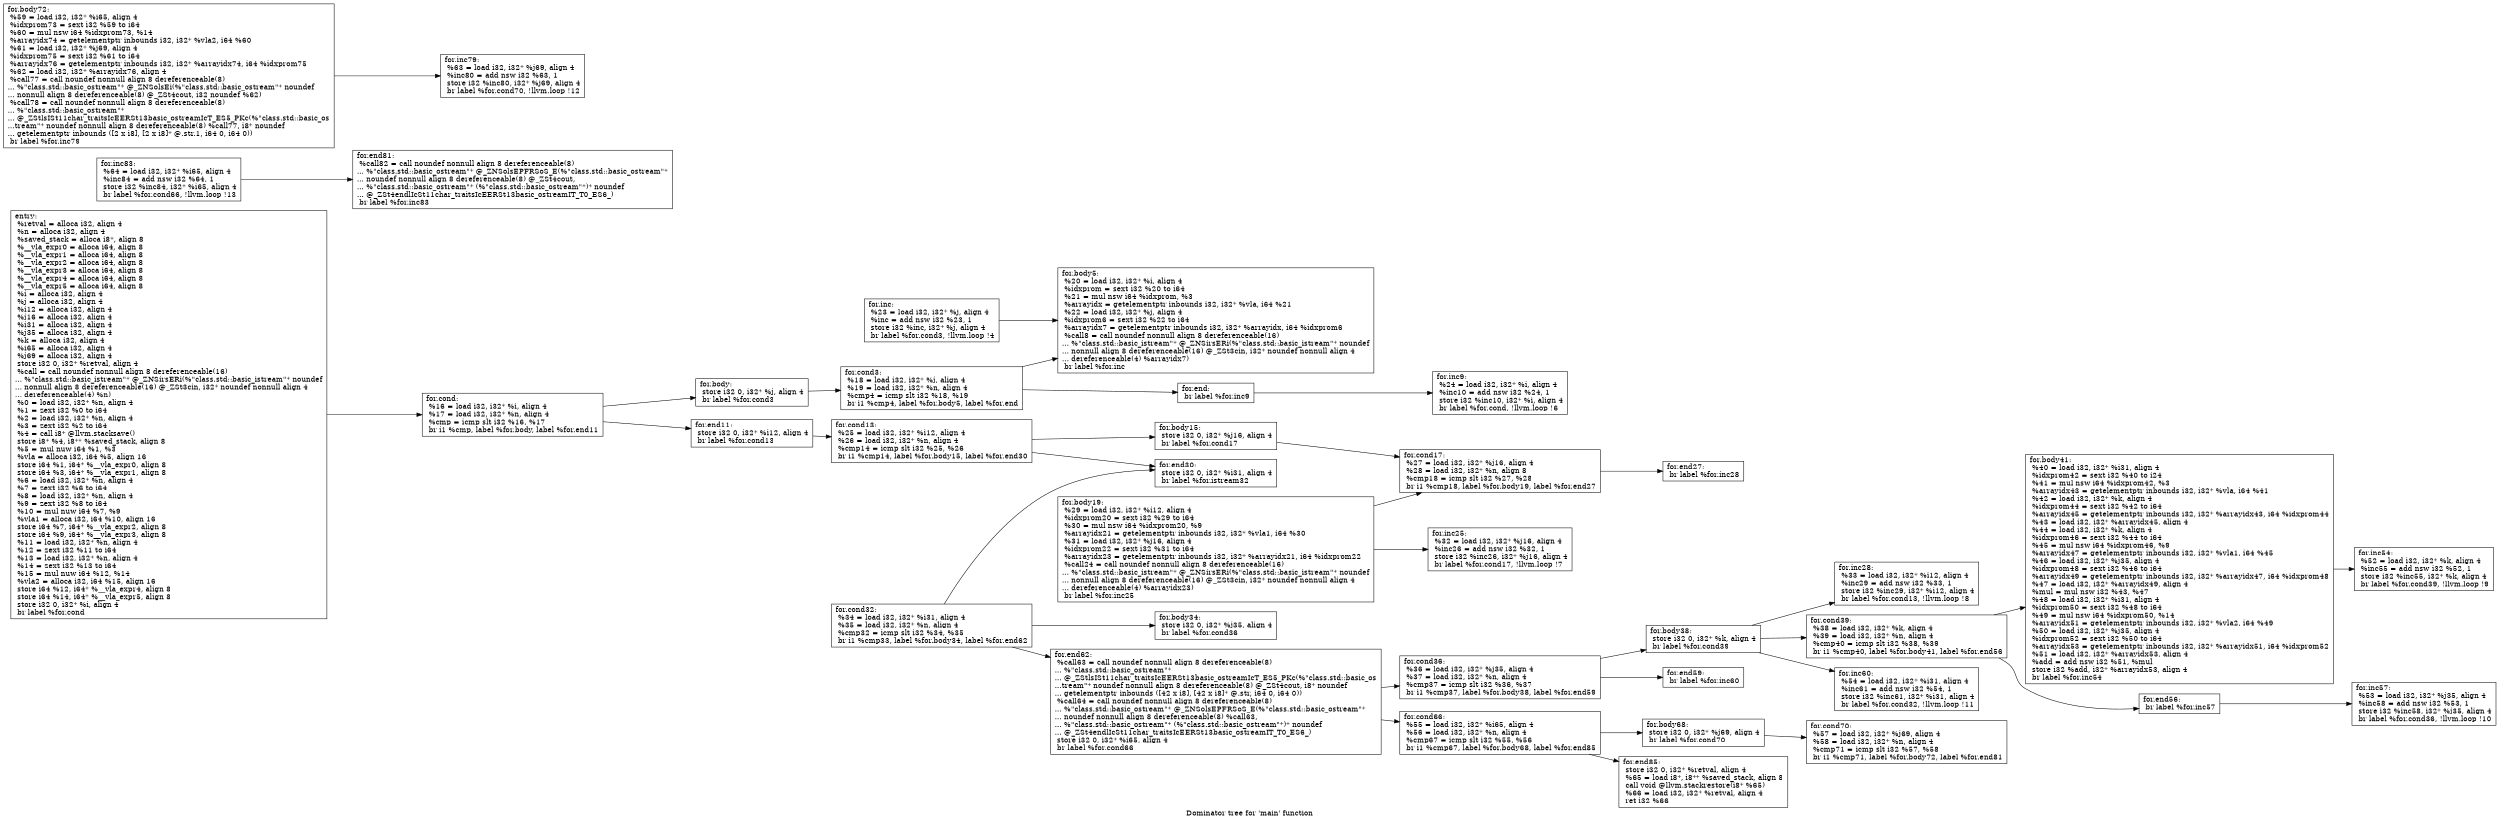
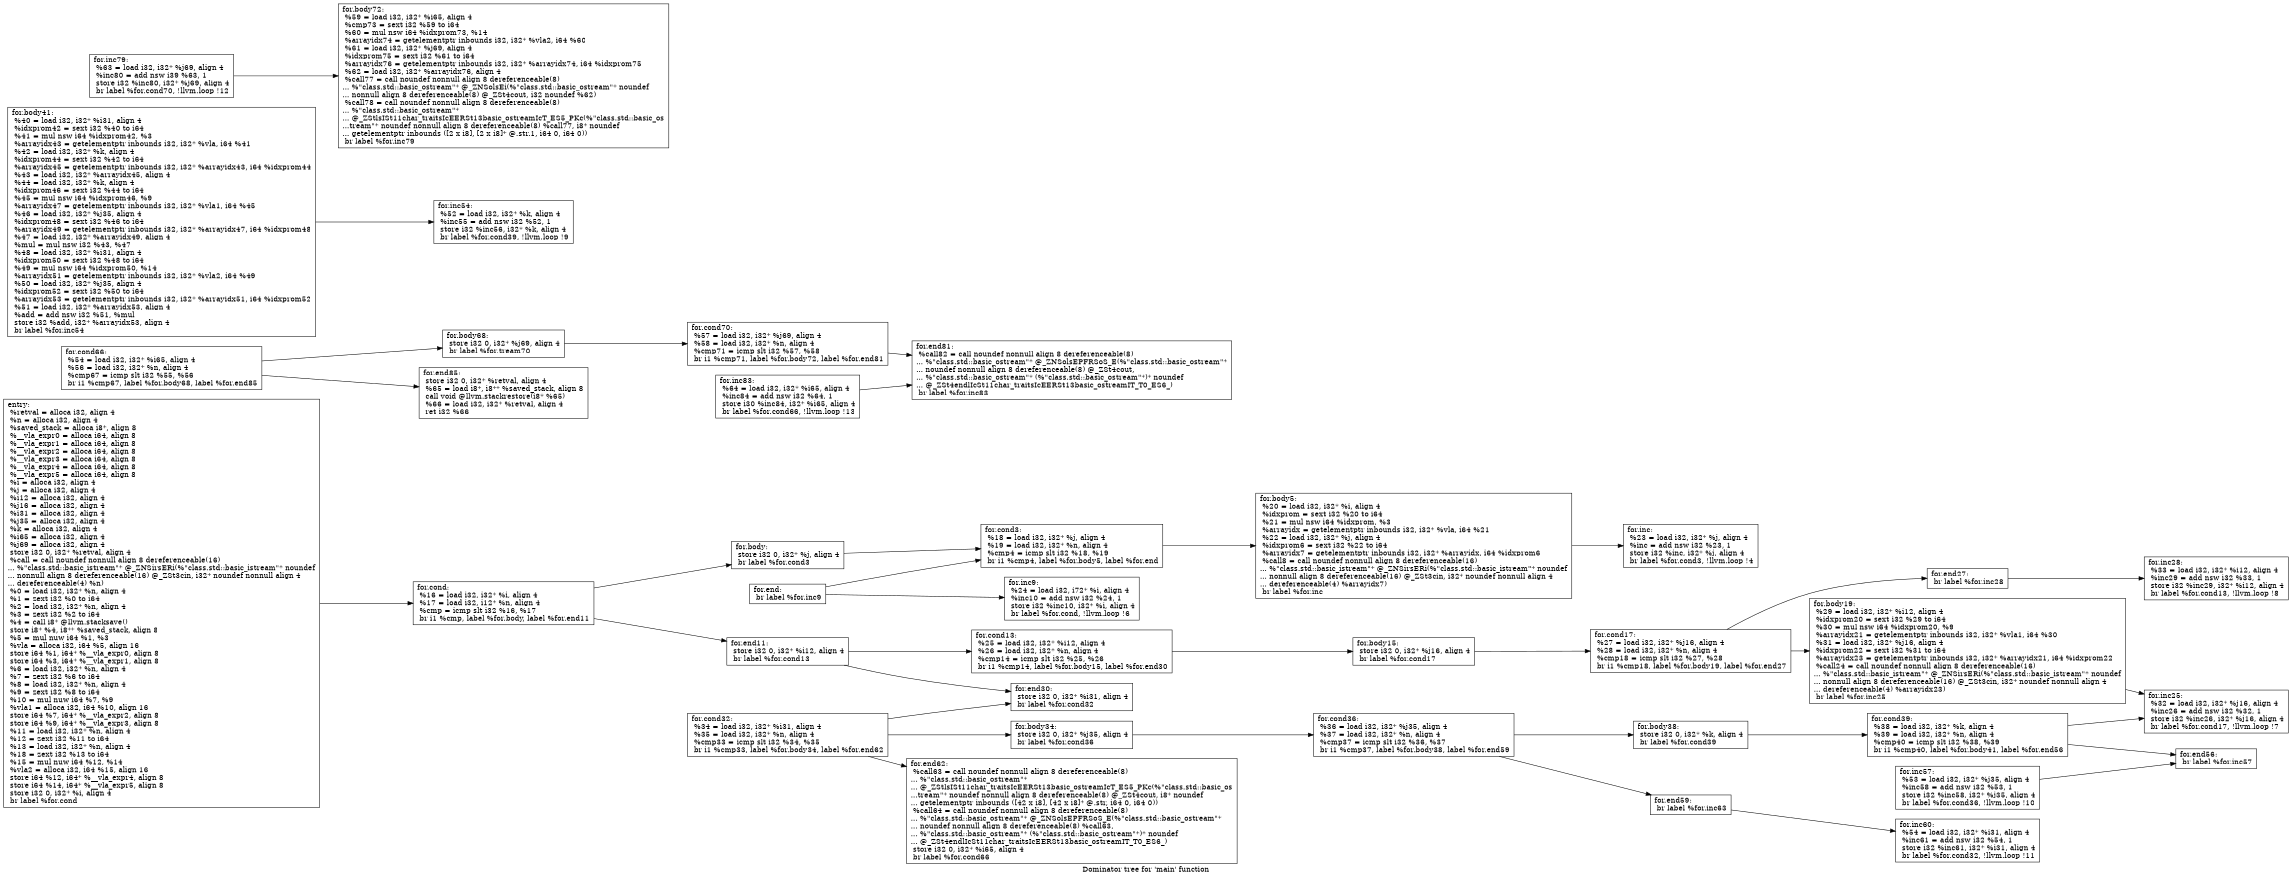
(74, 25) -> (401, 25)
(385, 76) -> (283, 76)
(501, 76) -> (150, 76)
(169, 187) -> (788, 404)
(1026, 320) -> (1595, 546)
none -> (897, 354)
(1497, 385) -> (1069, 591)
(1098, 391) -> (901, 573)
(488, 414) -> (479, 603)
(1091, 459) -> (924, 681)
(1466, 471) -> (1656, 651)
(2096, 476) -> (78, 128)
(1204, 481) -> (1055, 705)
(1395, 500) -> (1798, 651)
(66, 566) -> (59, 755)
(2423, 577) -> (502, 229)
(2007, 612) -> (2103, 722)
(1791, 614) -> (2073, 578)
(900, 633) -> (756, 742)
(1794, 661) -> (1811, 820)
(1703, 681) -> (1691, 808)
(1388, 687) -> (1220, 735)
(2283, 704) -> (2105, 772)
(1388, 721) -> none
(1469, 725) -> (131, 360)
(1686, 740) -> (489, 351)
